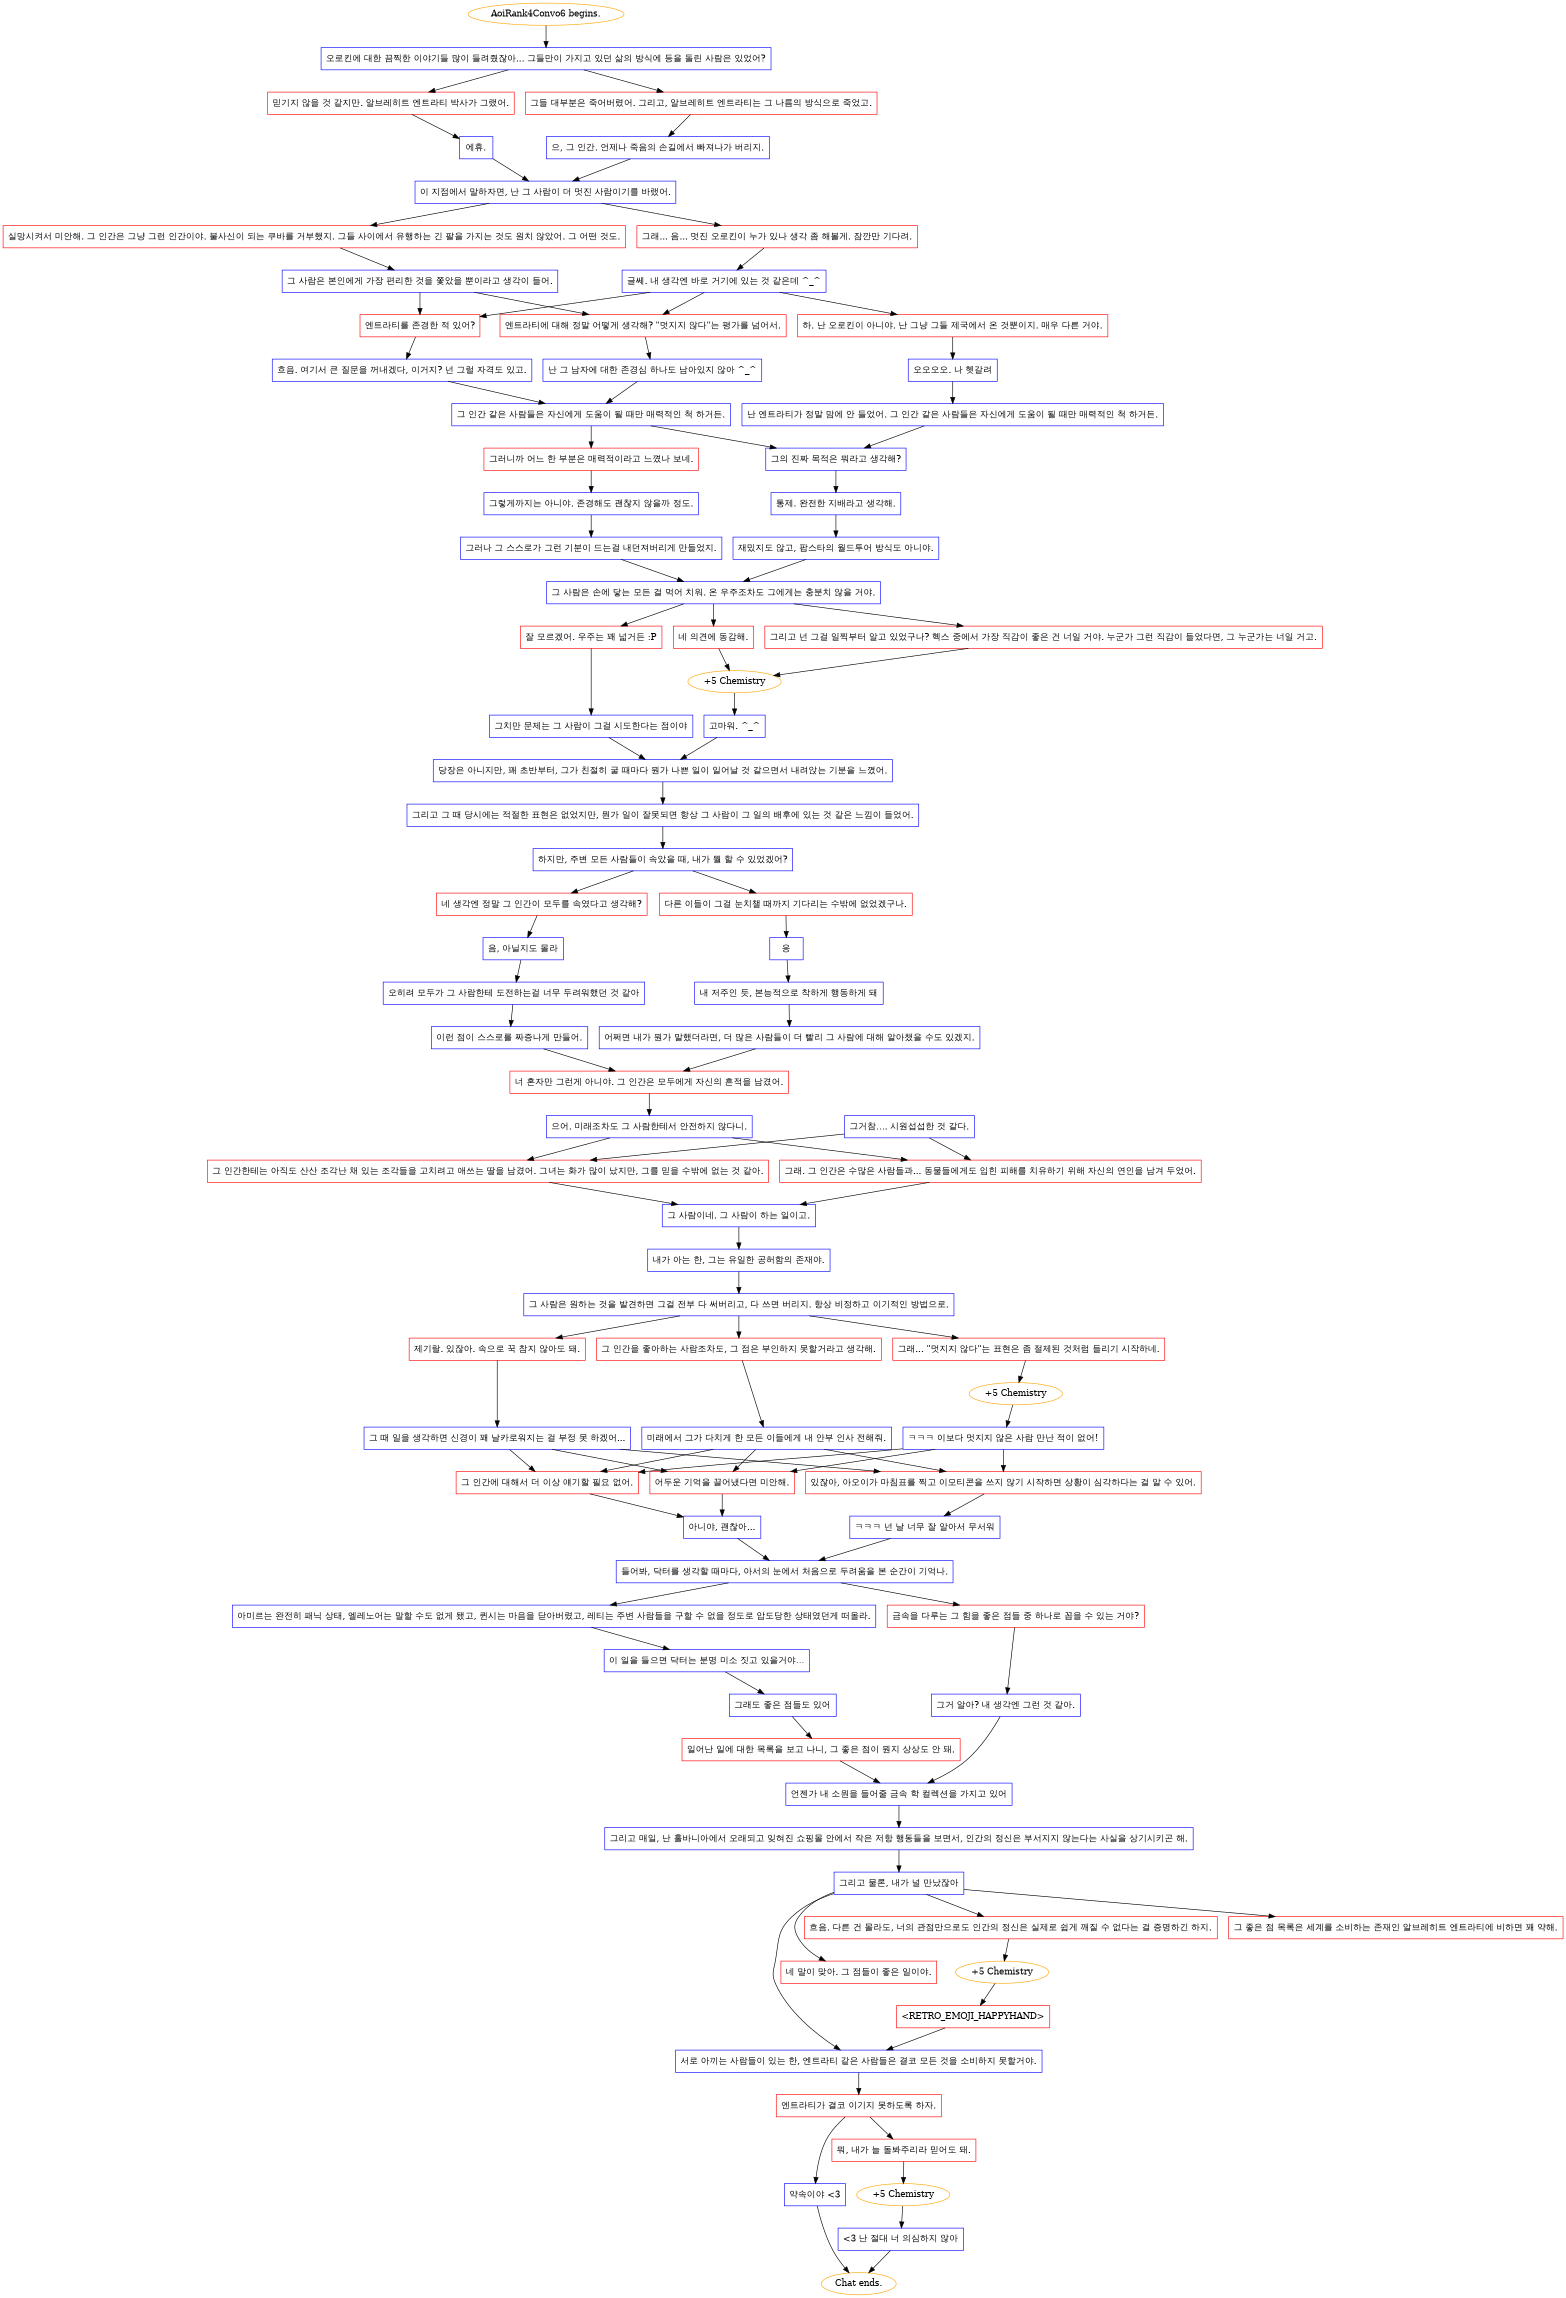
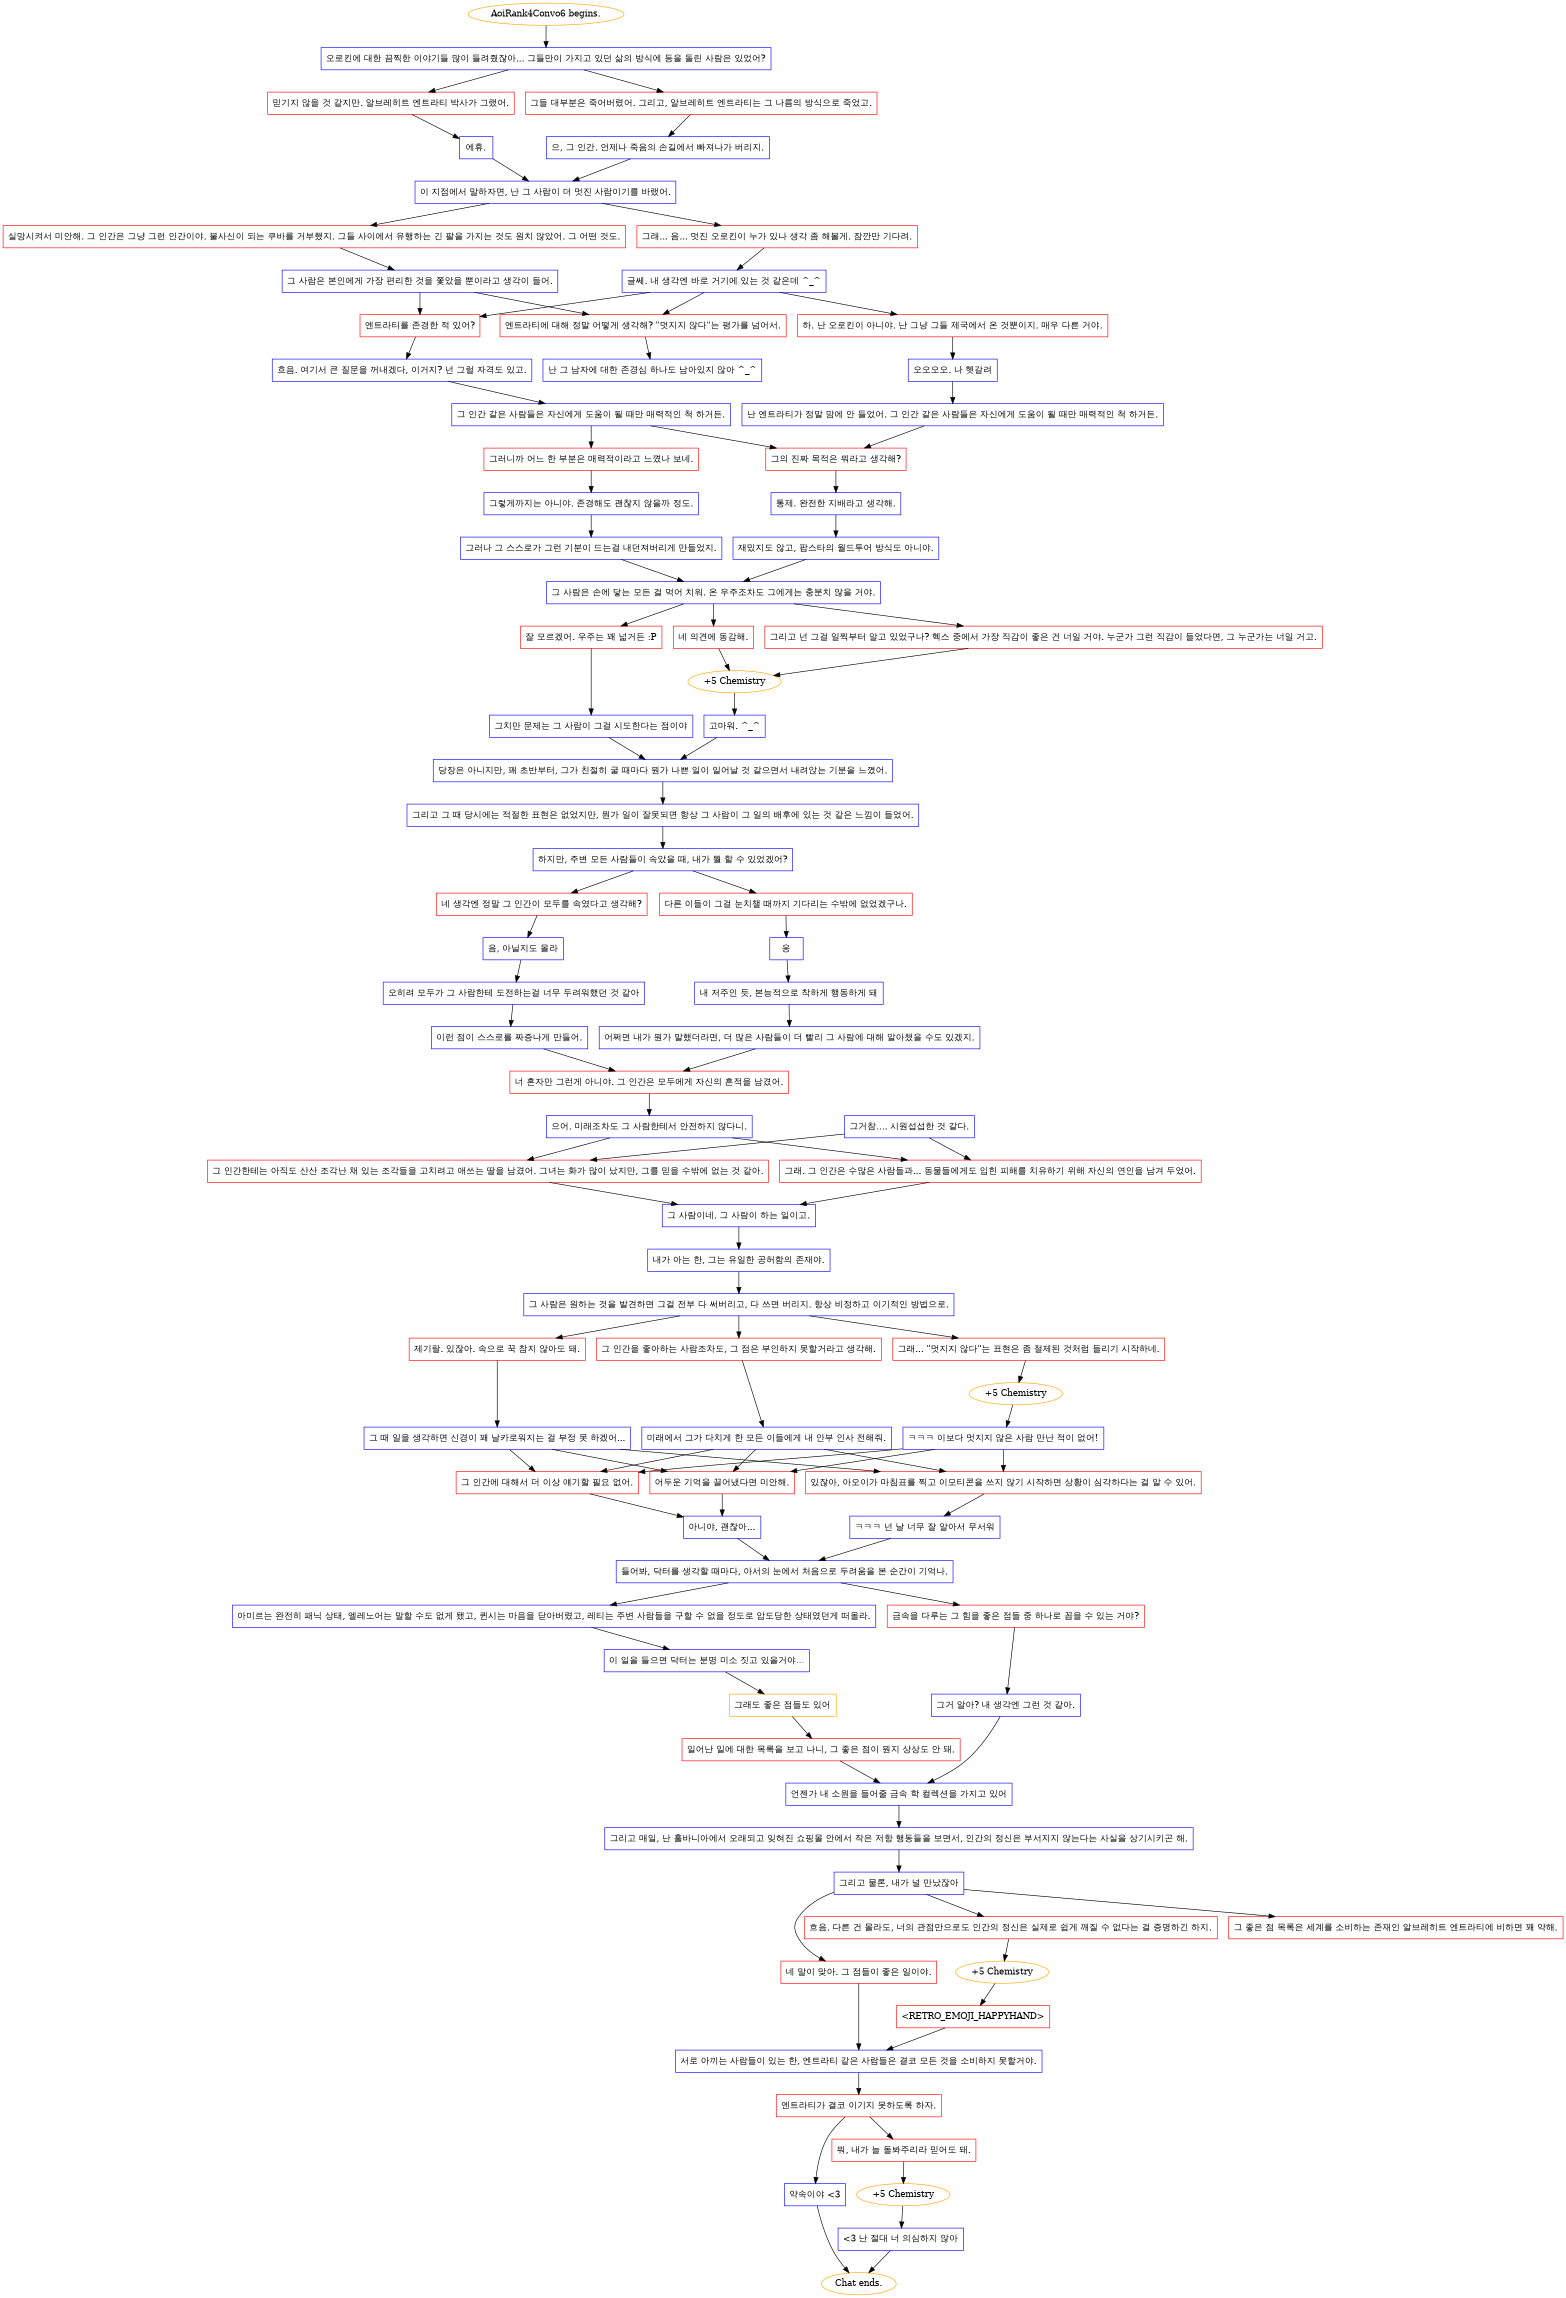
(624, 391) -> none
(836, 459) -> (836, 459)
(783, 1705) -> (783, 1705)
(774, 1968) -> (859, 2014)
